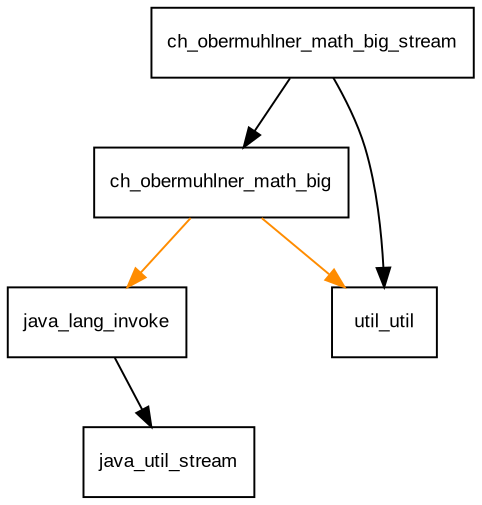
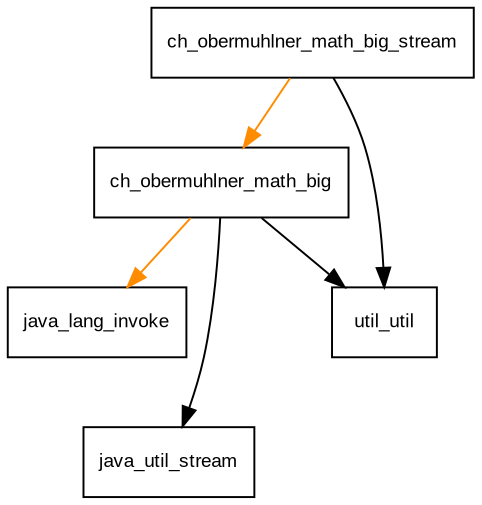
(272, 105) -> (272, 105)
(295, 246) -> (295, 246)
(129, 384) -> (211, 314)
